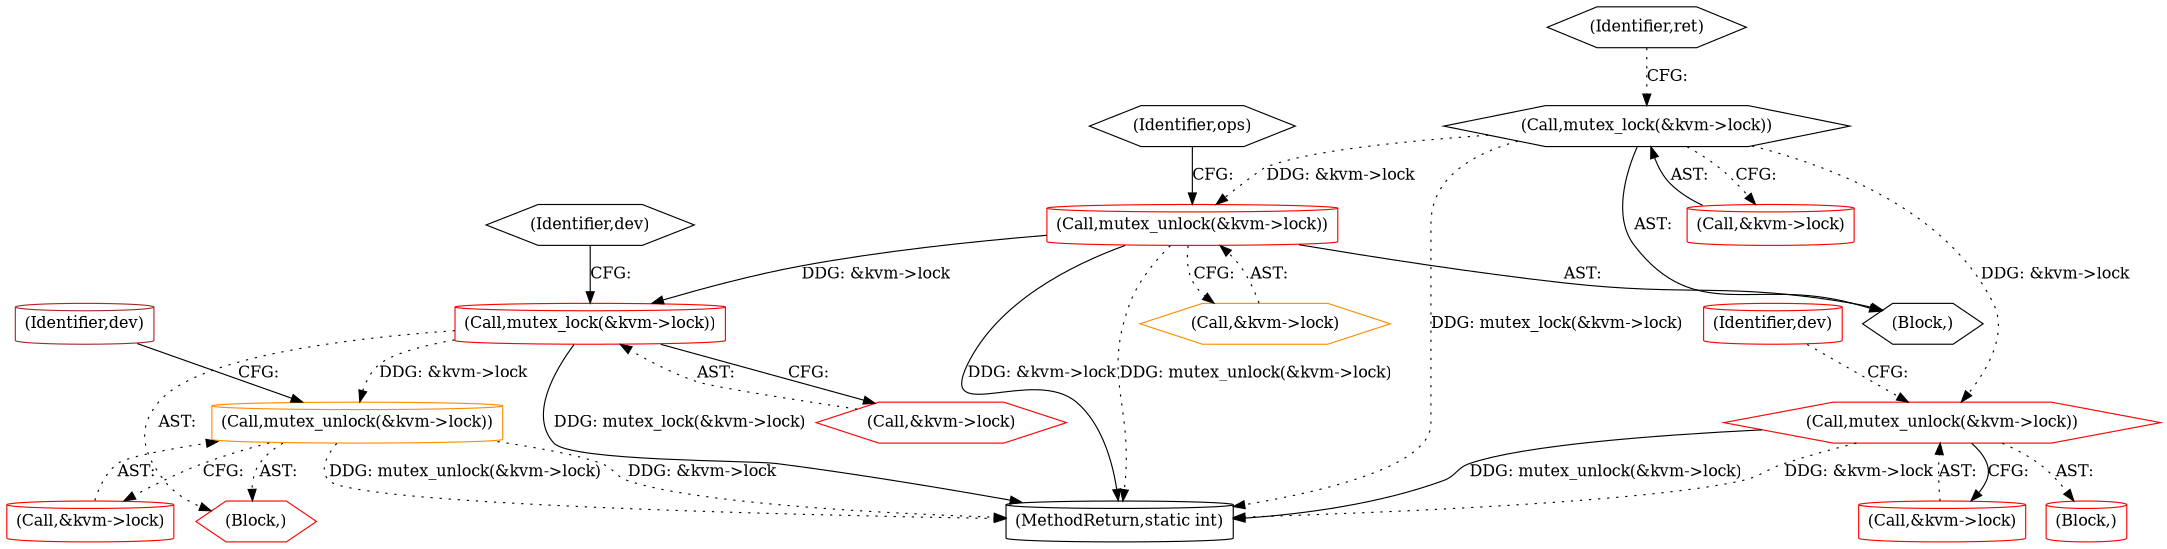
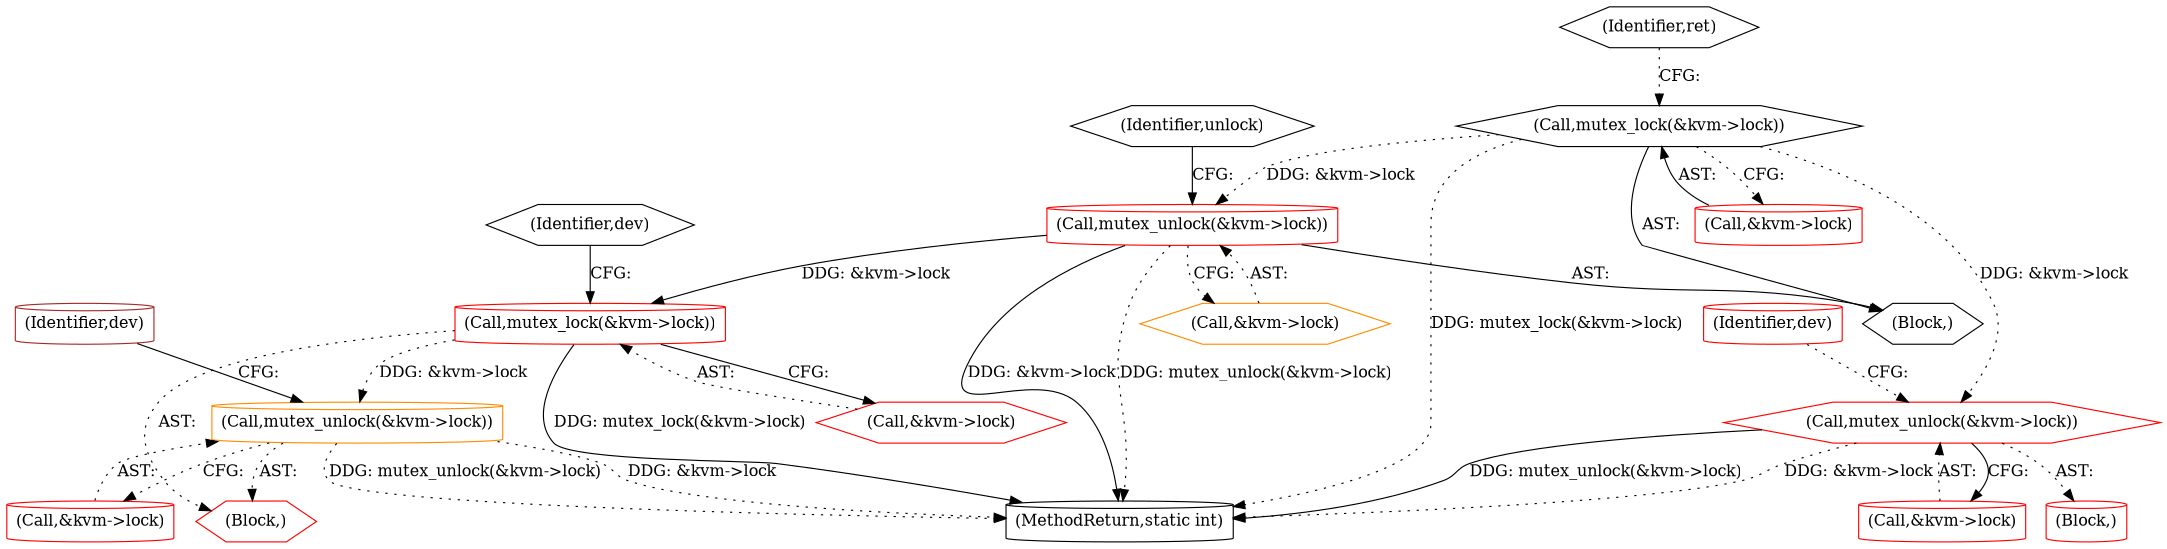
(1192, 126) -> (1192, 126)
